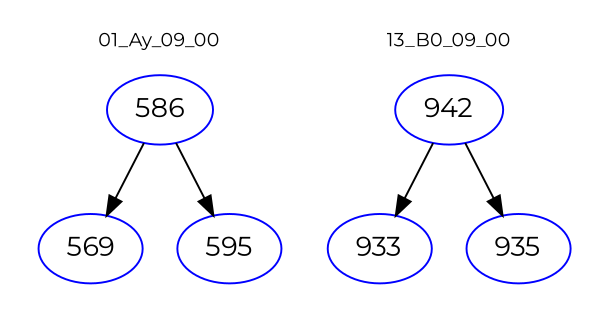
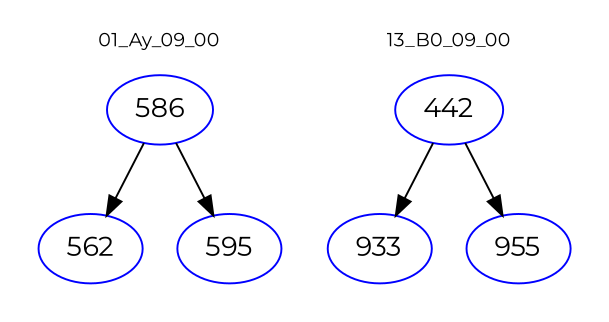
(449, 110) -> (449, 110)
(91, 249) -> (91, 249)
(519, 249) -> (519, 249)
